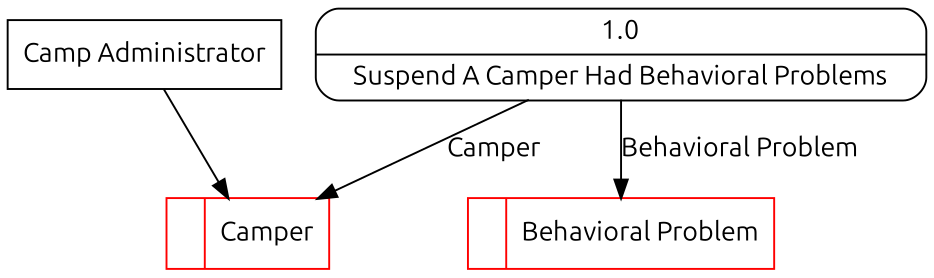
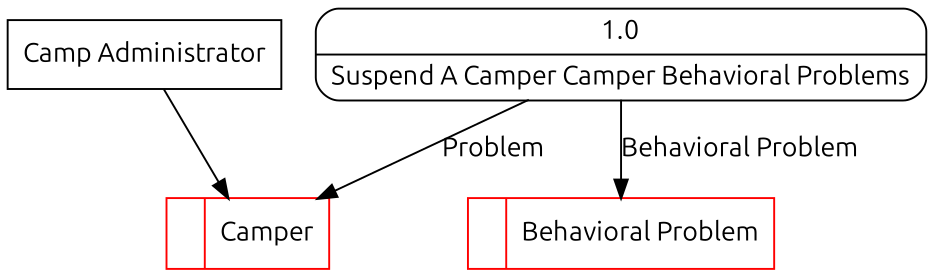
(621, 77) -> (621, 77)
(494, 149) -> (494, 149)
